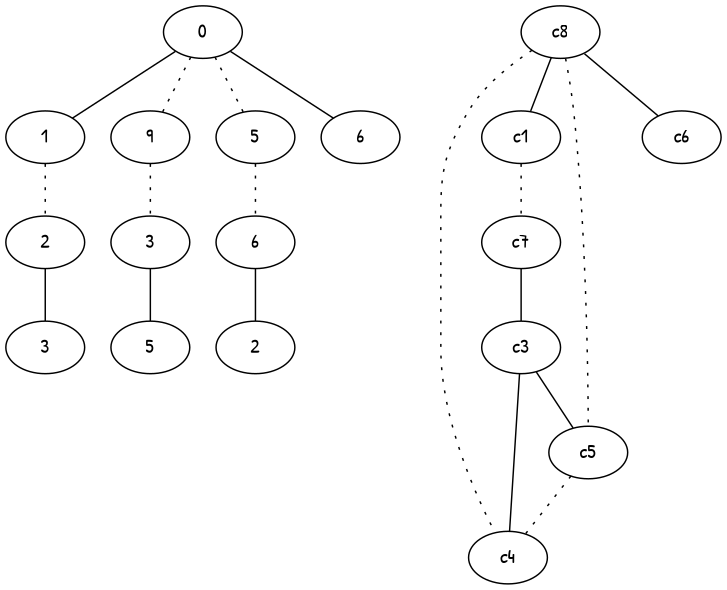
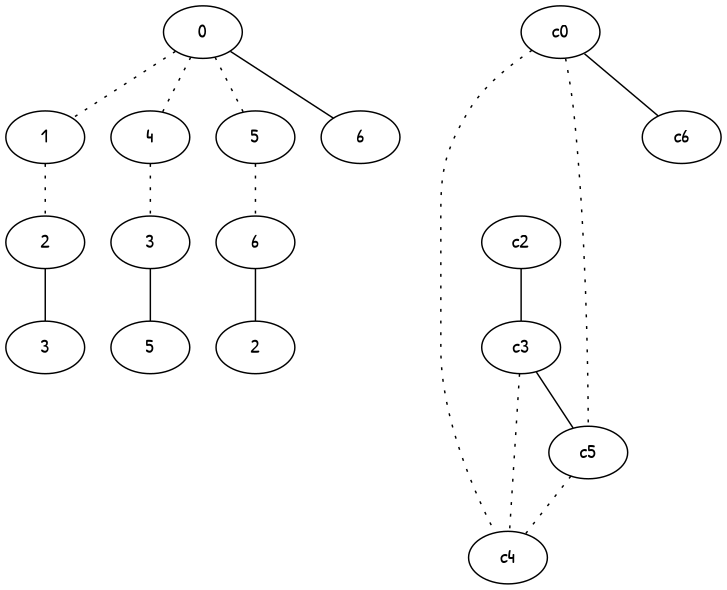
(561, 32) -> (561, 32)
(124, 85) -> (124, 85)
(150, 137) -> (150, 137)
(521, 137) -> none
(521, 242) -> (521, 242)
(515, 452) -> (515, 452)
